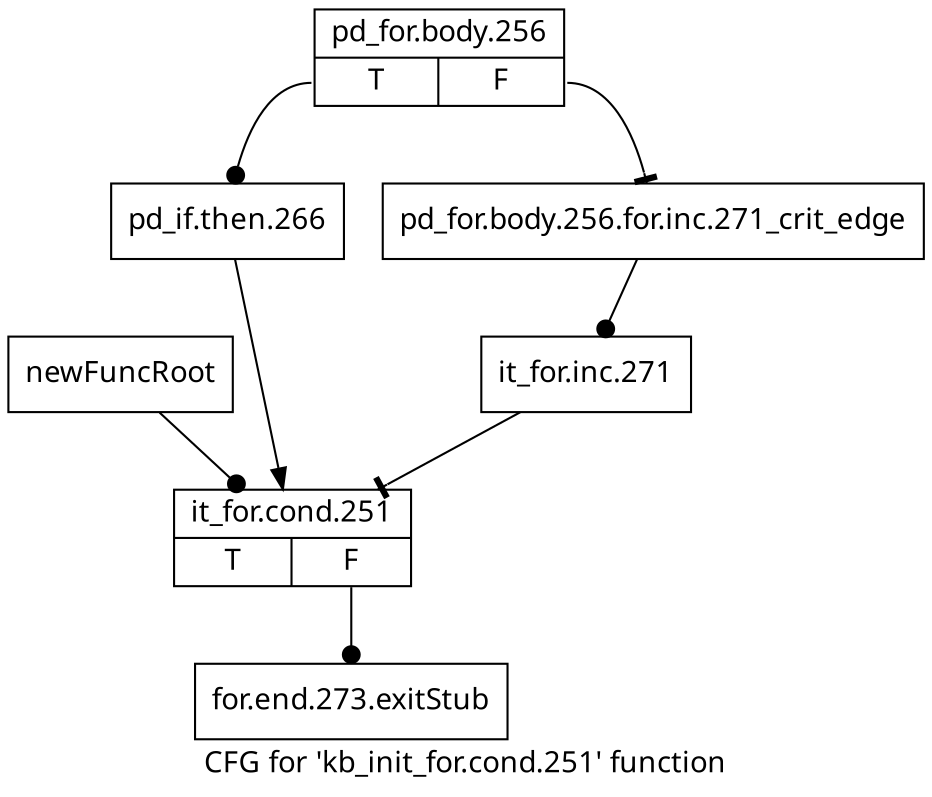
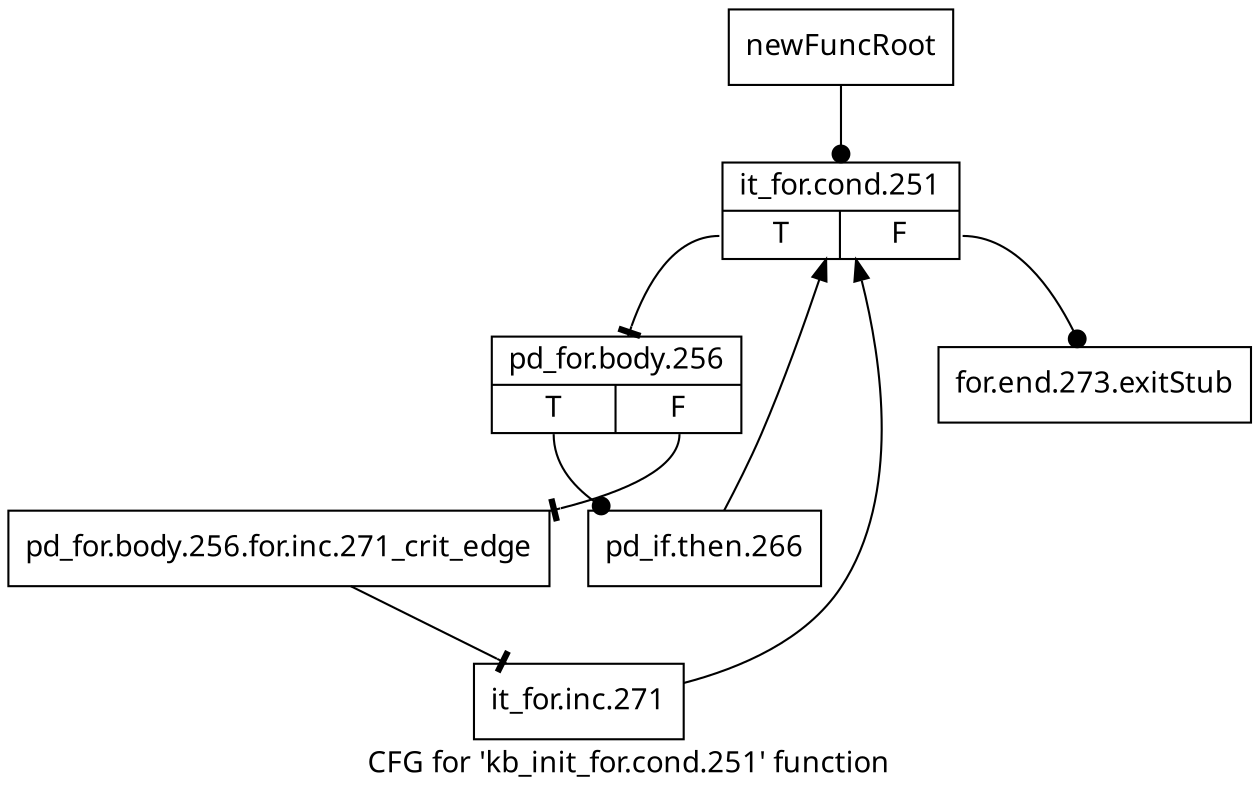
none -> (663, 267)
(623, 290) -> (424, 622)
(454, 448) -> (867, 529)
